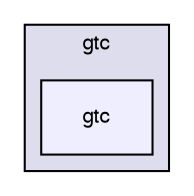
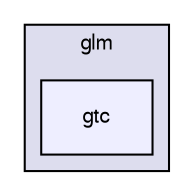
(97, 44) -> (97, 44)
